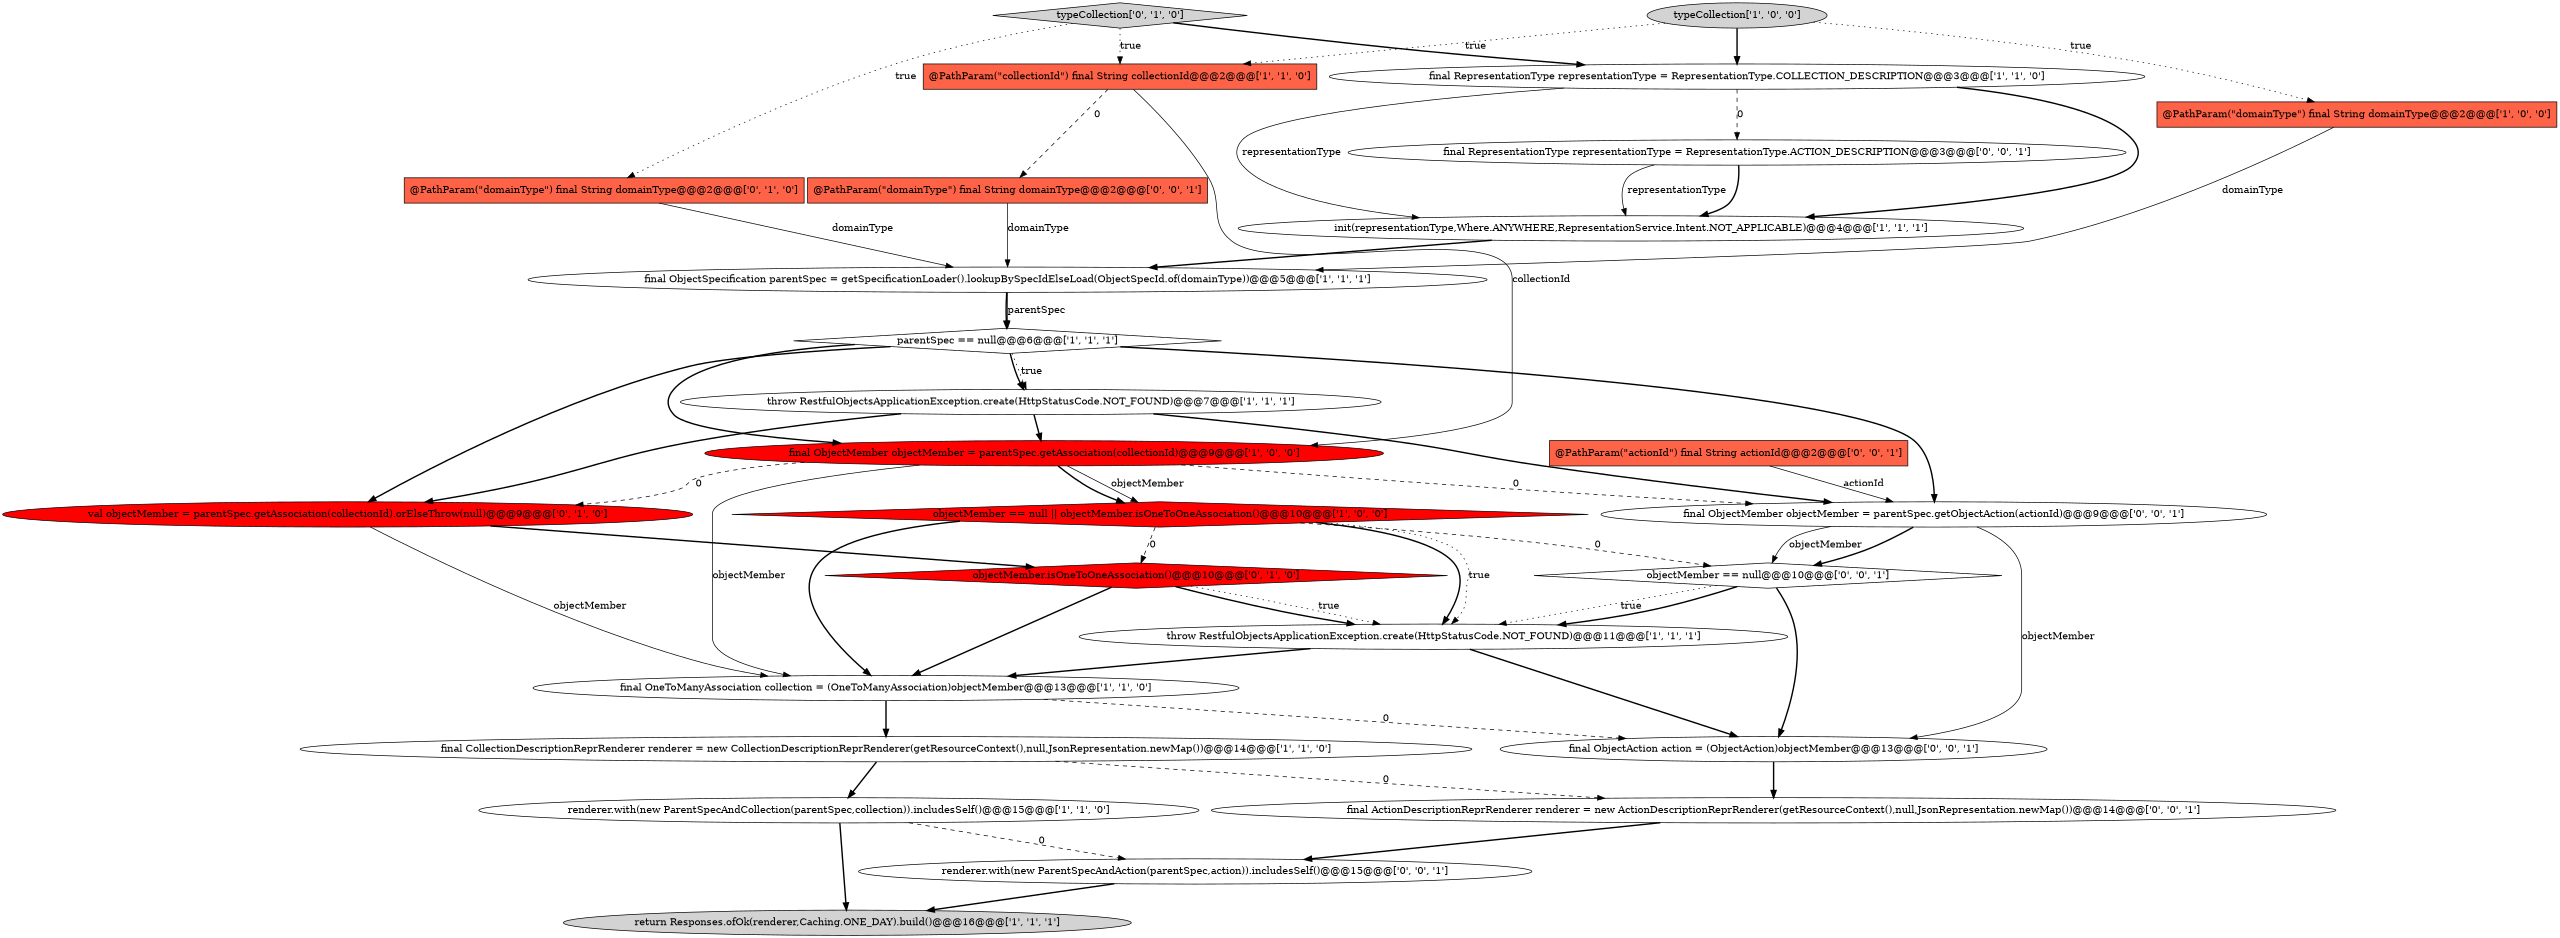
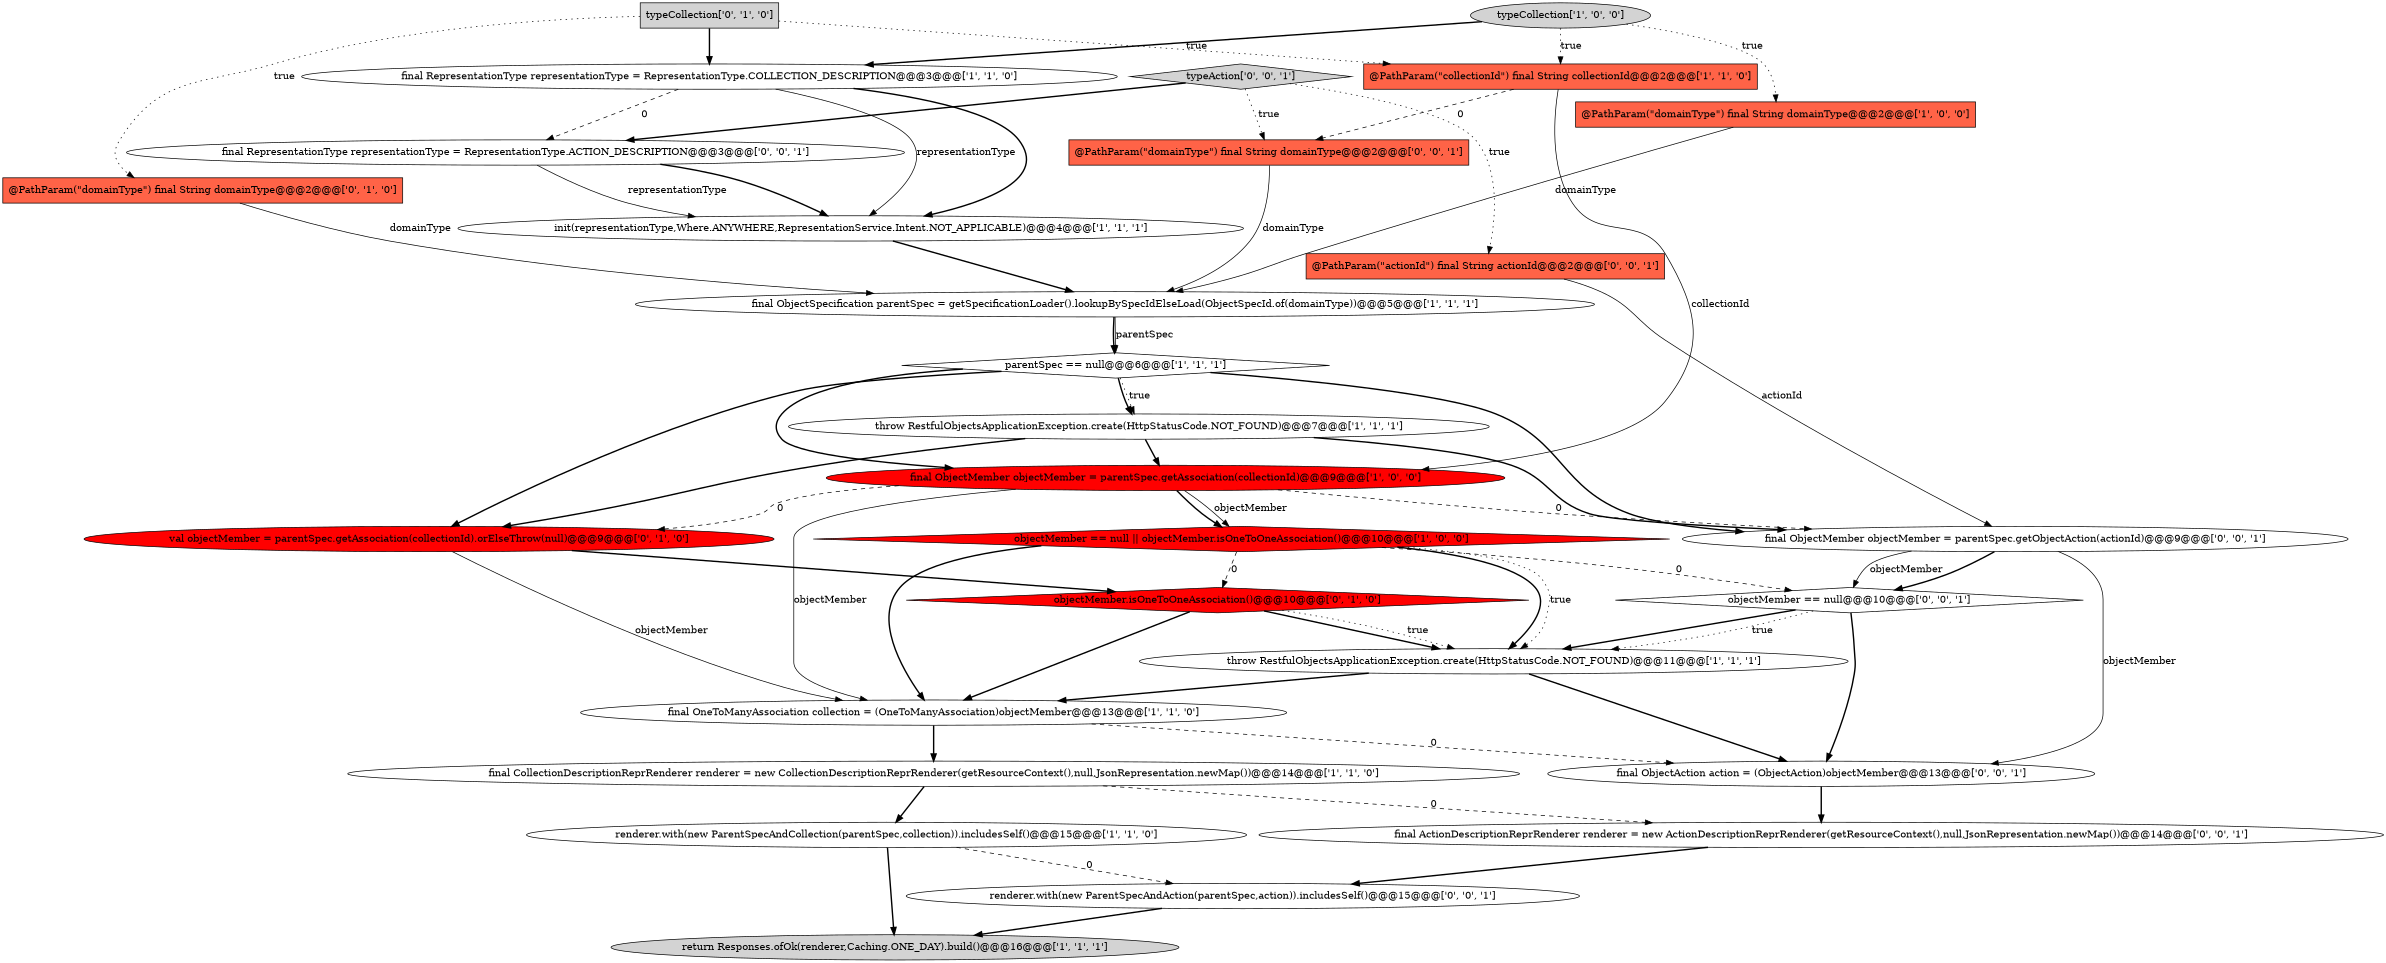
(1120, 15) -> (709, 15)
none -> (1241, 77)
